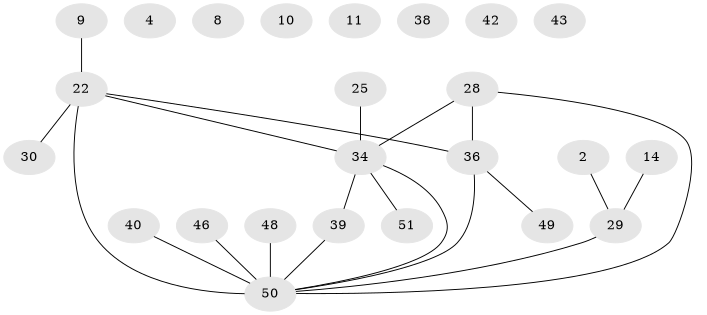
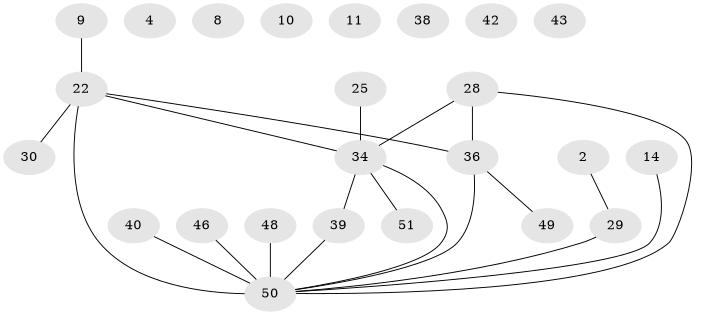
(634, 192) -> (510, 273)
